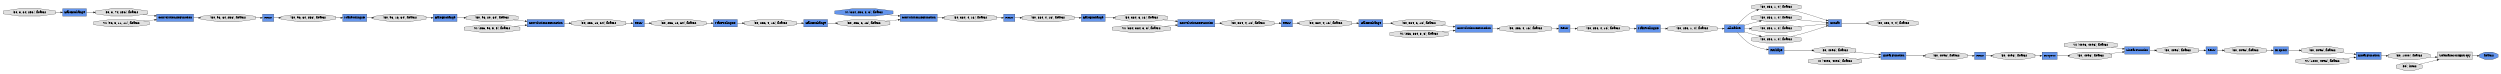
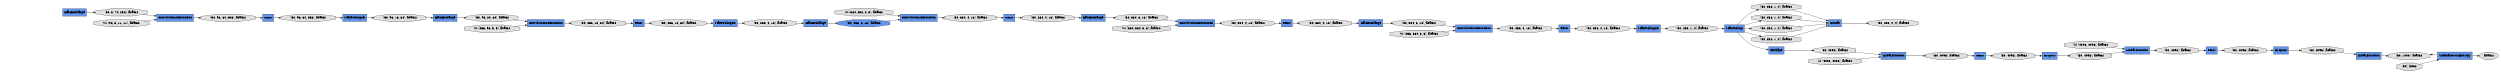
(29, 12) -> none
(864, 12) -> (864, 12)
(864, 23) -> (864, 23)
(1734, 29) -> (1734, 29)
(2455, 56) -> (2455, 56)
(2489, 56) -> (2489, 56)
(2433, 57) -> (2435, 54)
(2322, 61) -> none
